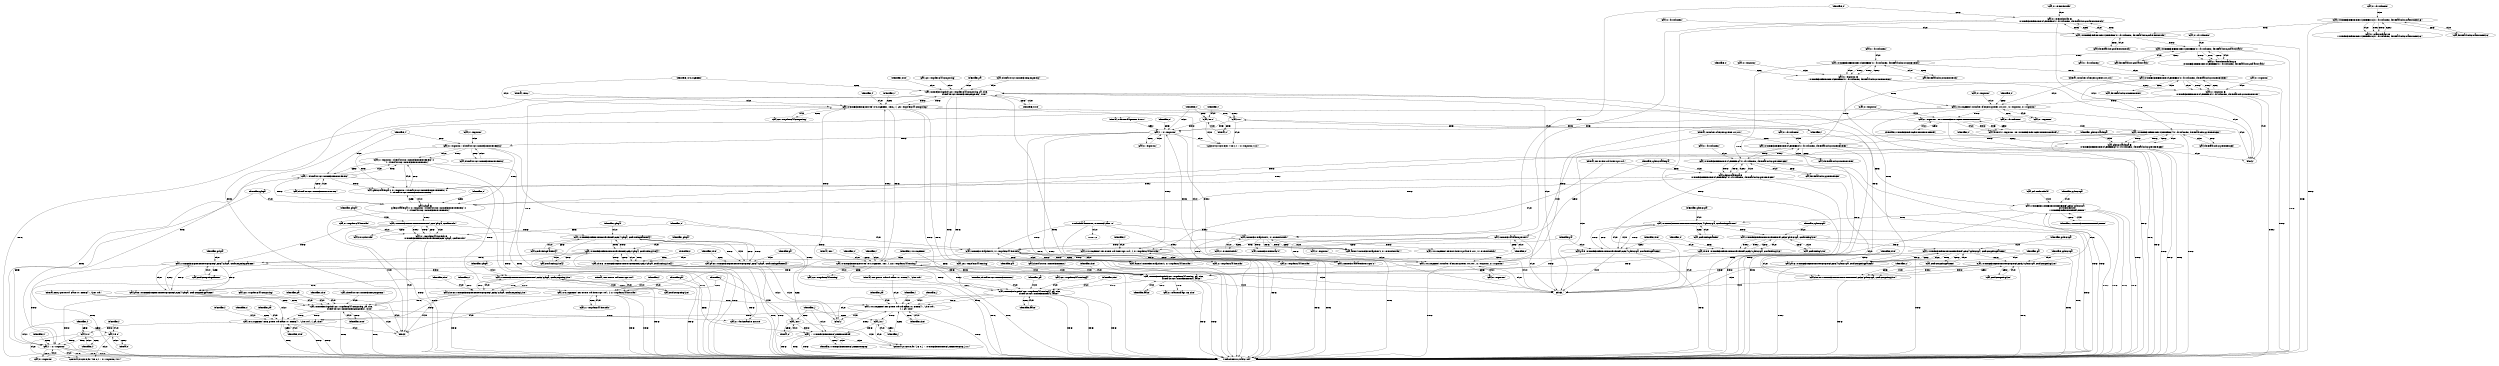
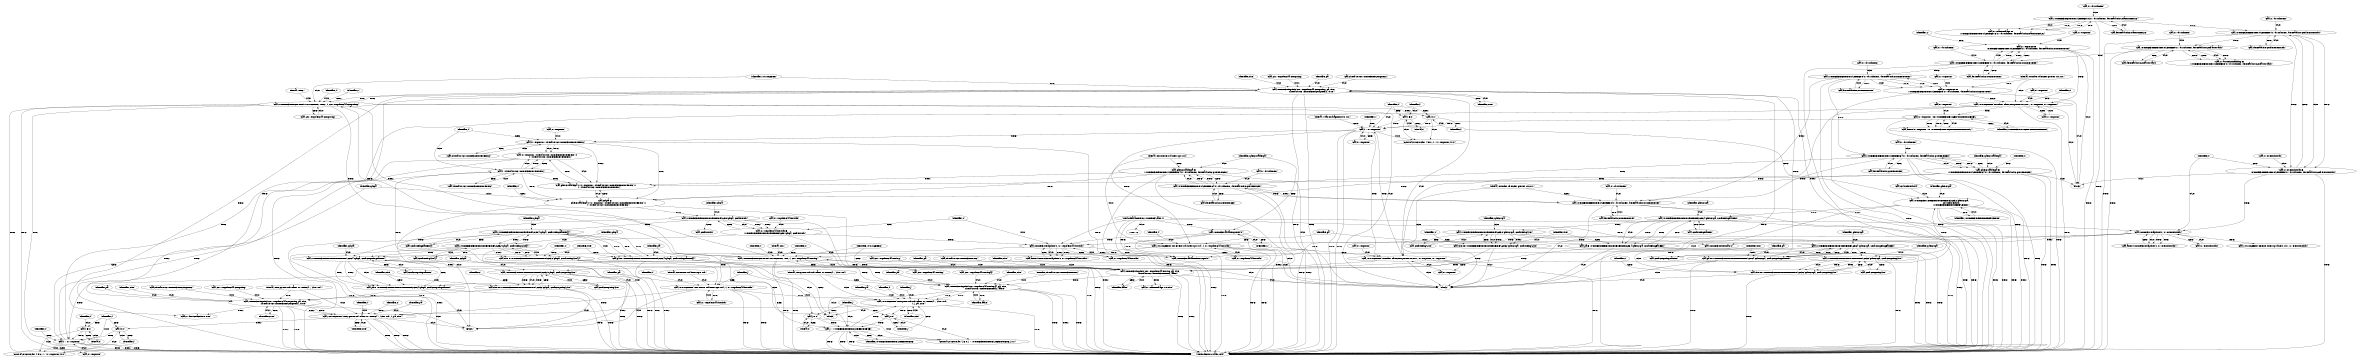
none -> (1184, 225)
none -> (1437, 226)
(363, 237) -> (704, 232)
